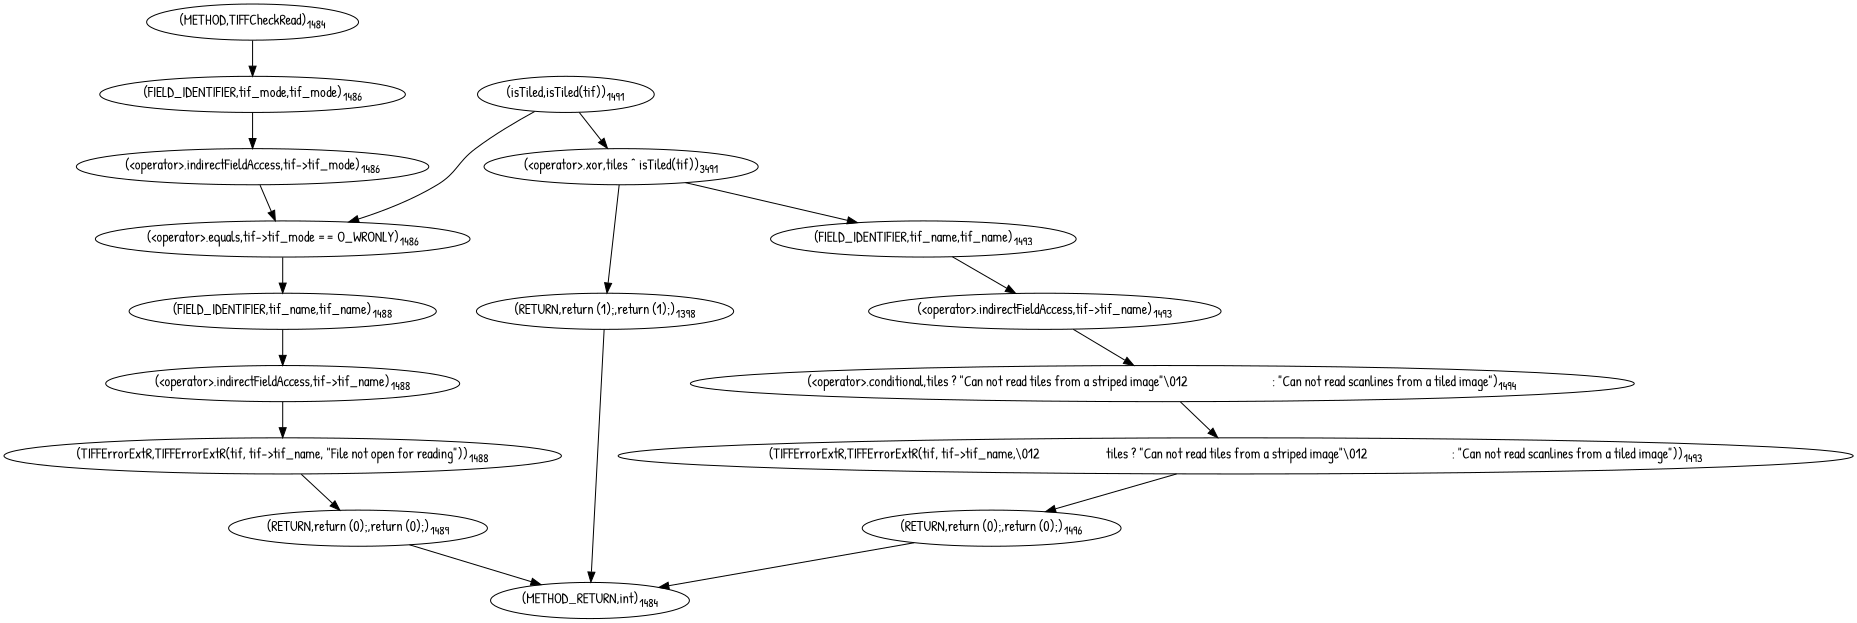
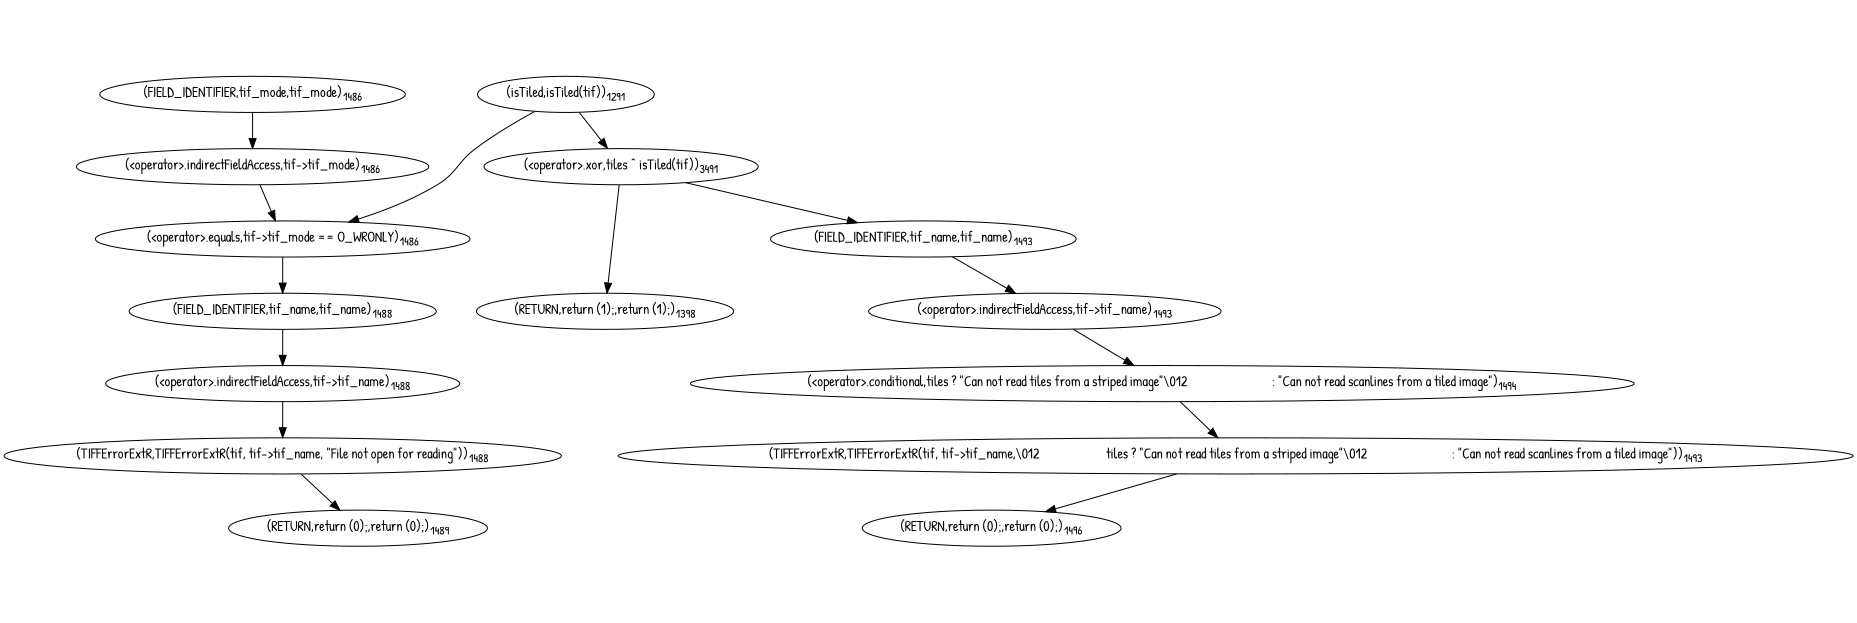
(253, 22) -> none
(616, 93) -> (616, 93)
(590, 600) -> none
